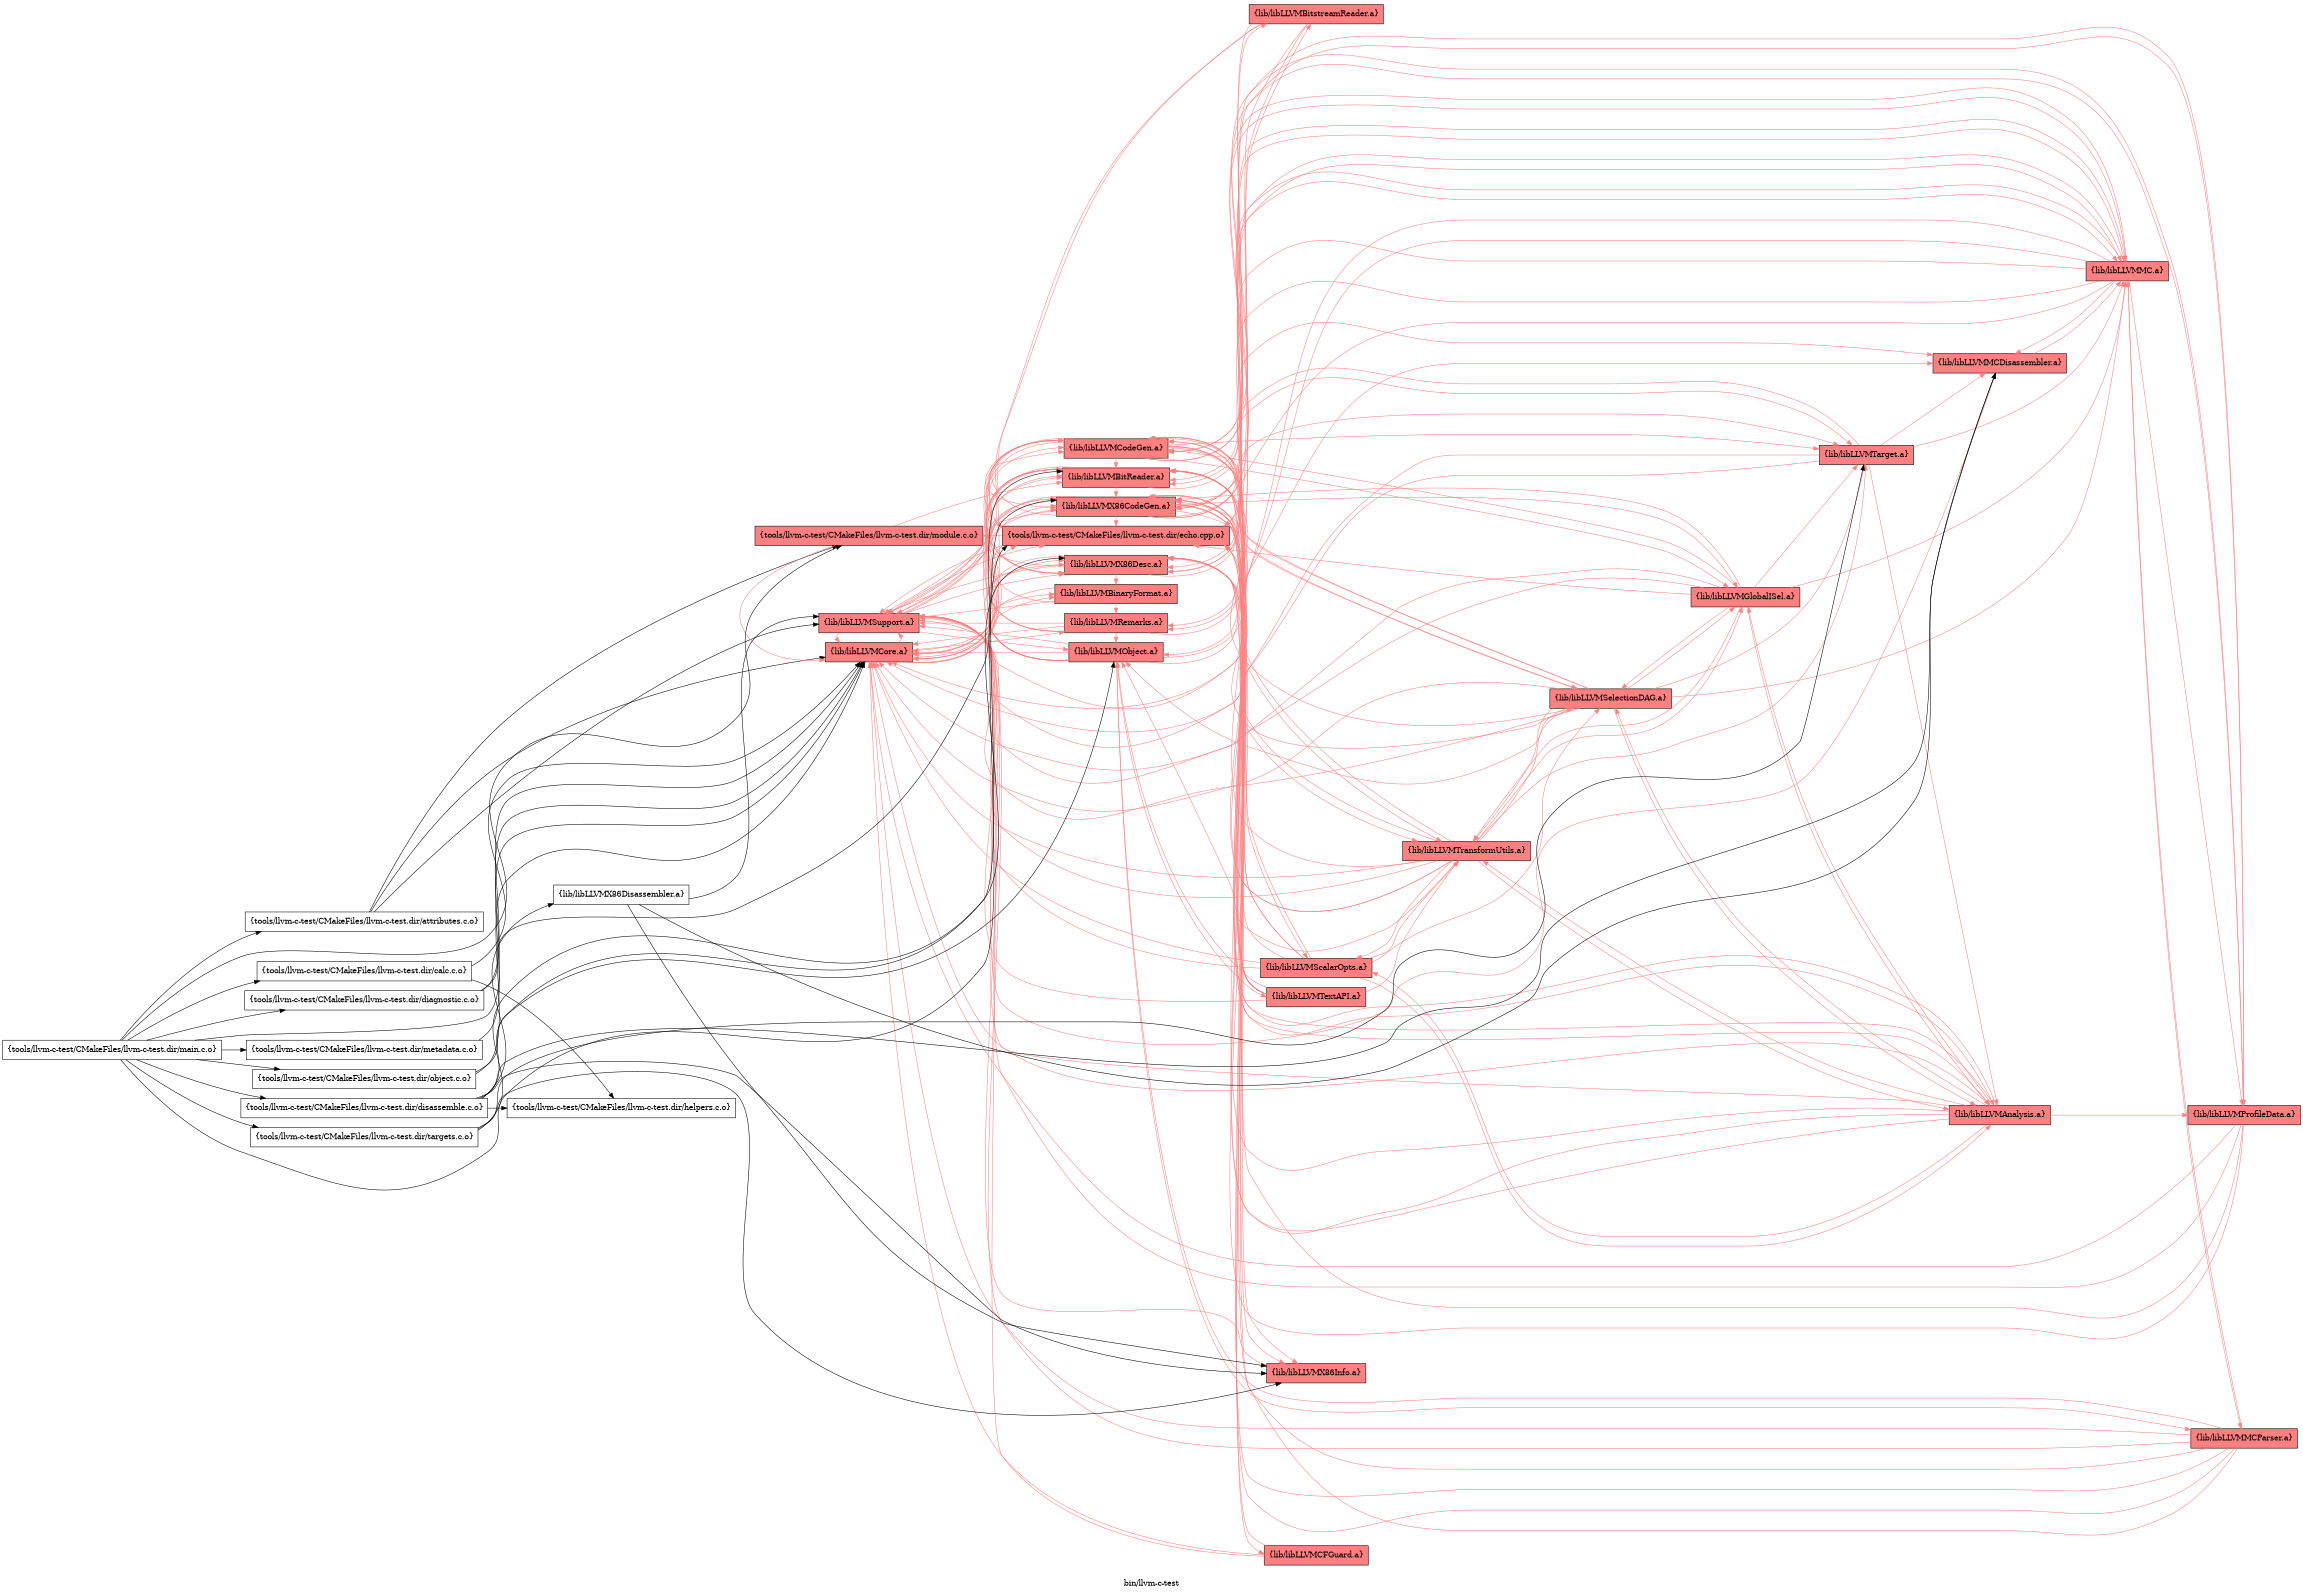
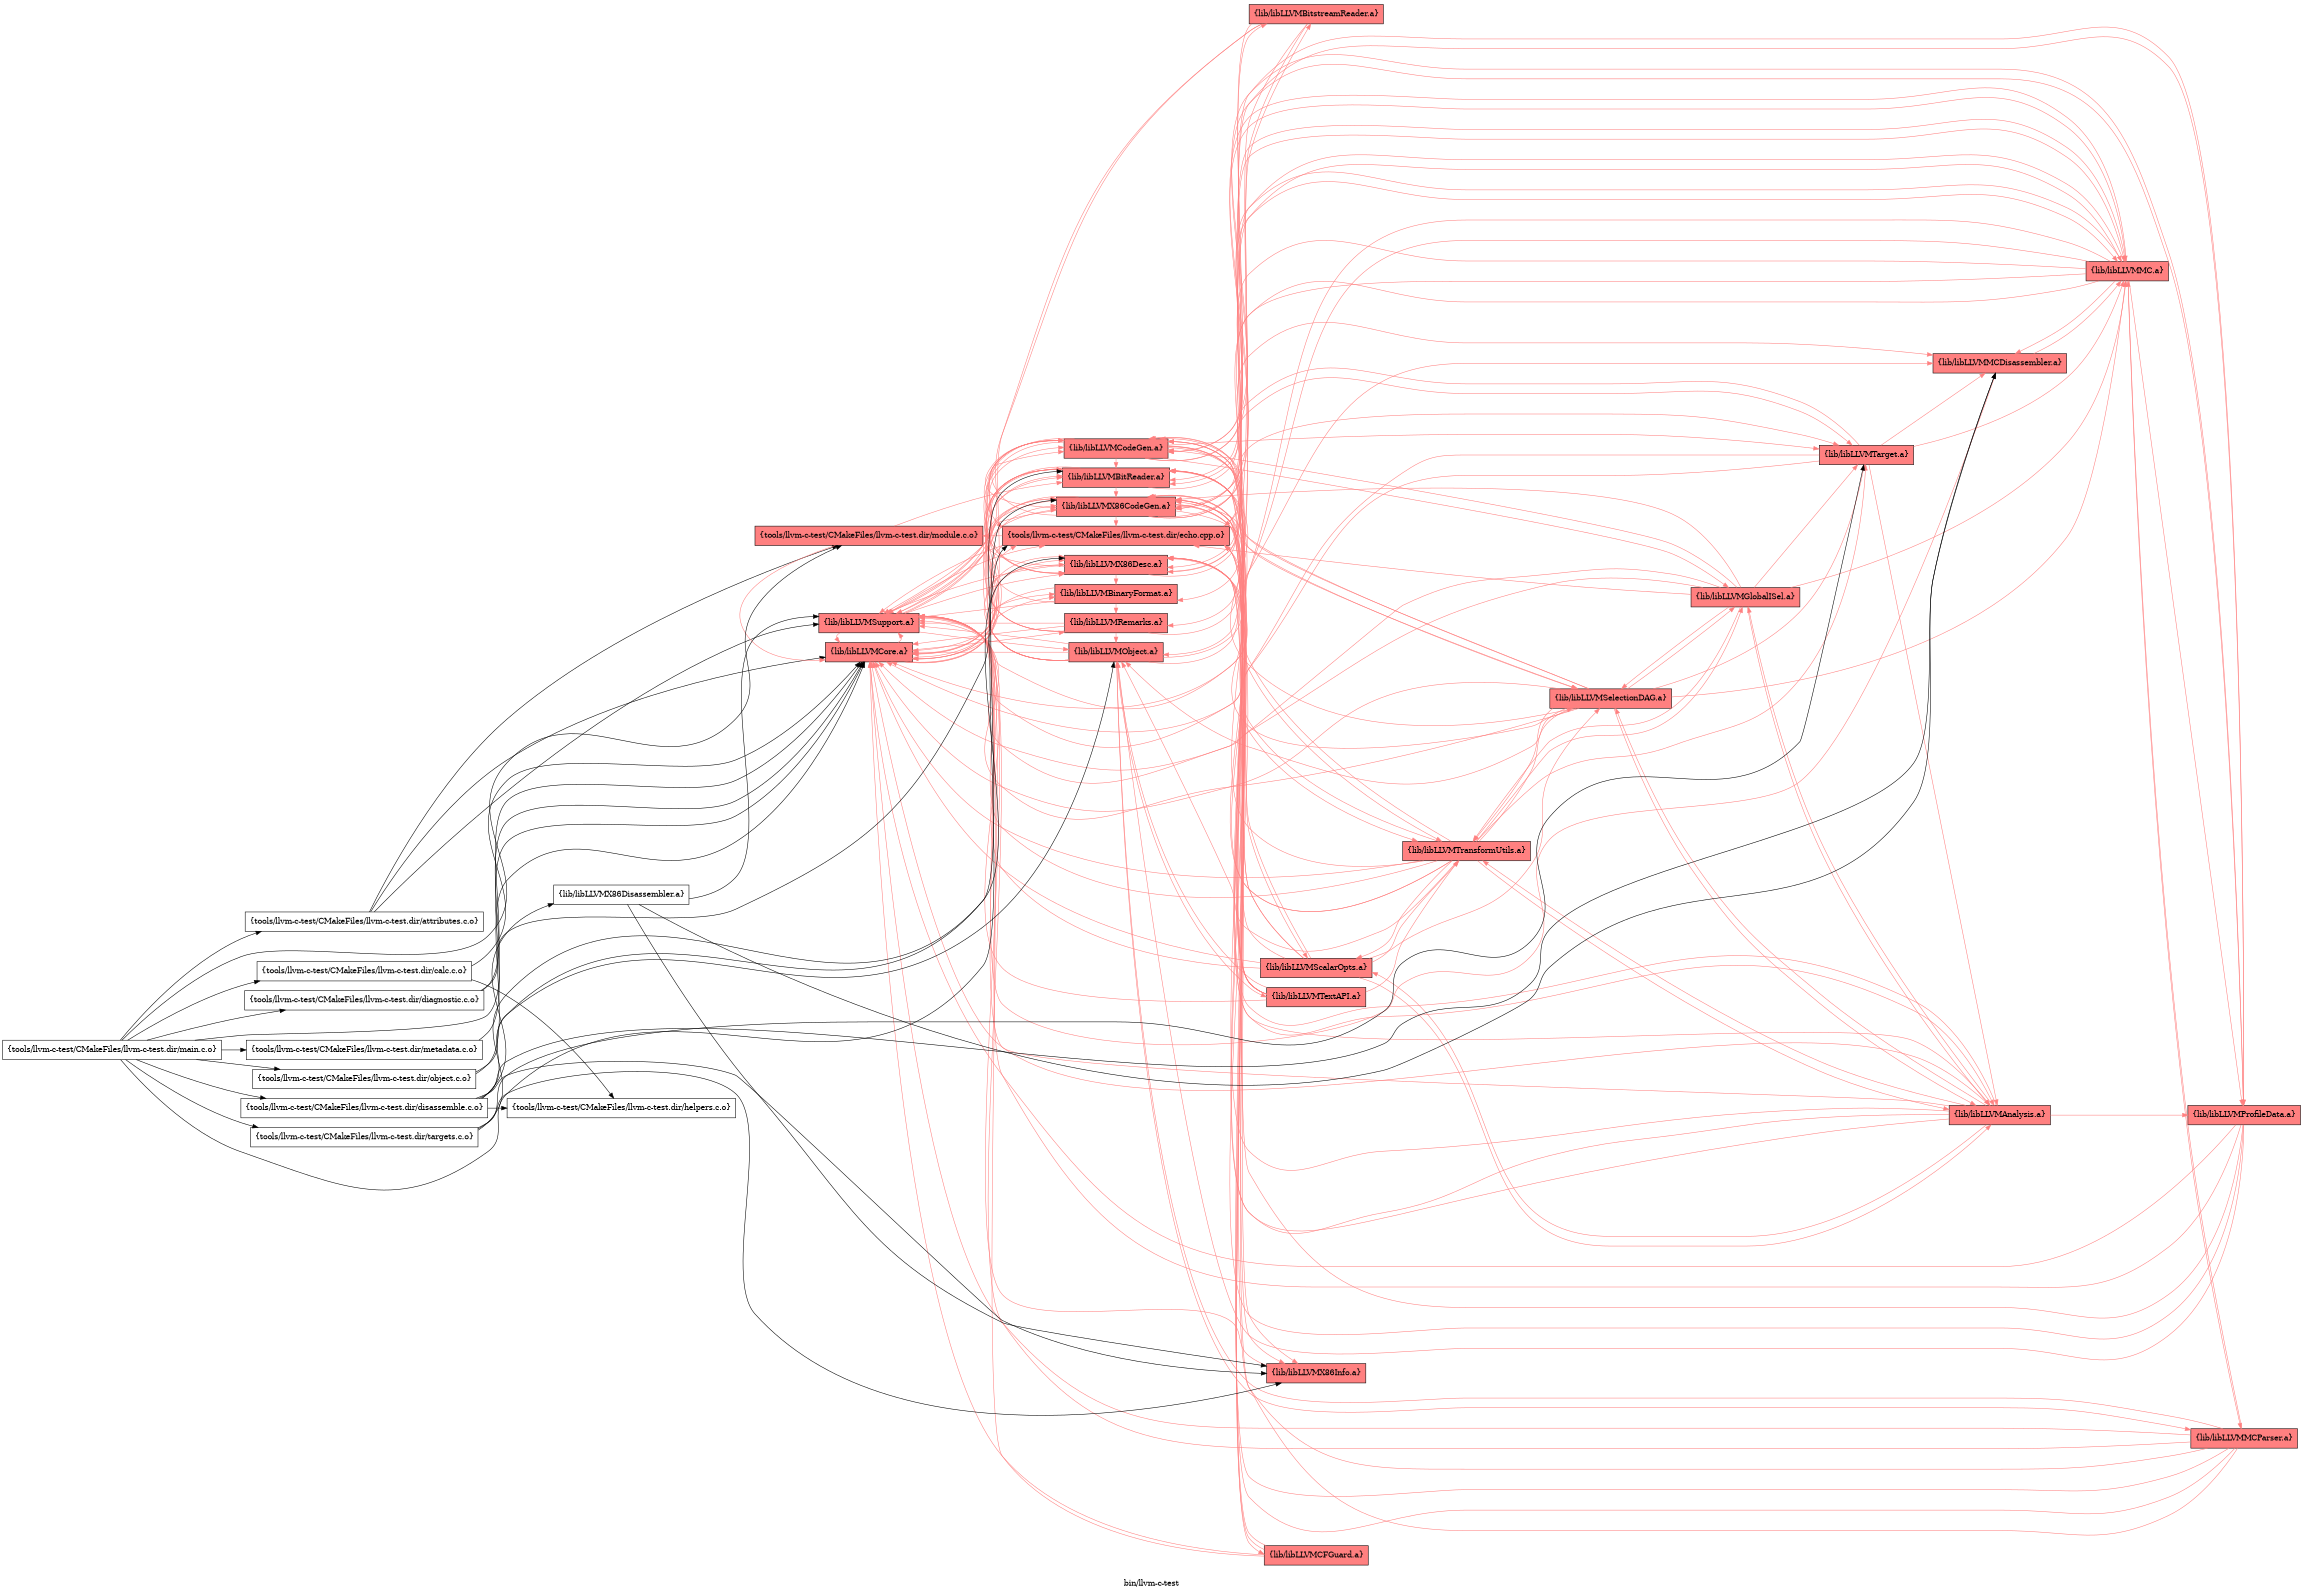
(1550, 322) -> (1503, 281)
(1483, 498) -> none
(1319, 1024) -> (1241, 979)
none -> (1484, 1348)
